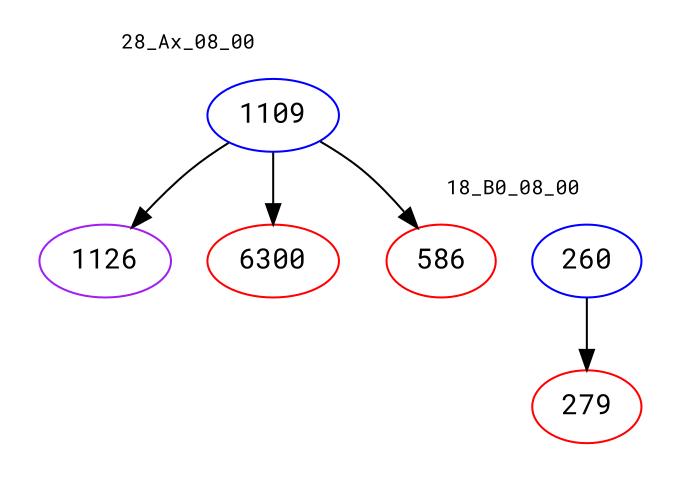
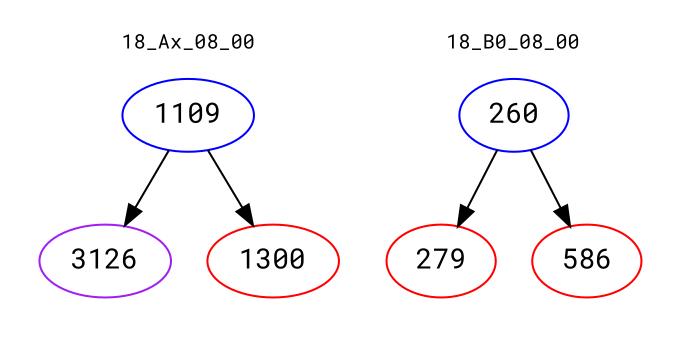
(189, 44) -> (189, 44)
(384, 190) -> (546, 179)
(105, 261) -> (105, 261)
(273, 261) -> (273, 261)
